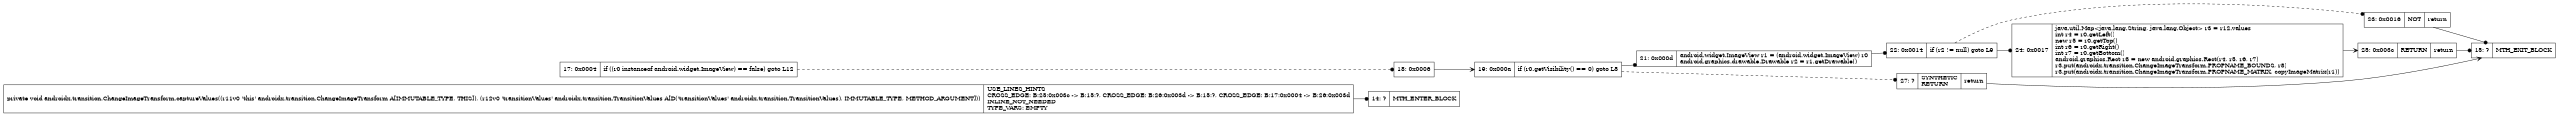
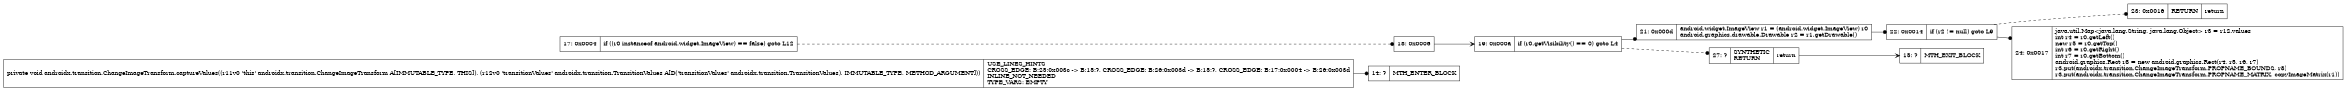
(2414, 20) -> (2185, 11)
(2459, 35) -> none
(2407, 50) -> none
(1568, 69) -> (1568, 44)
